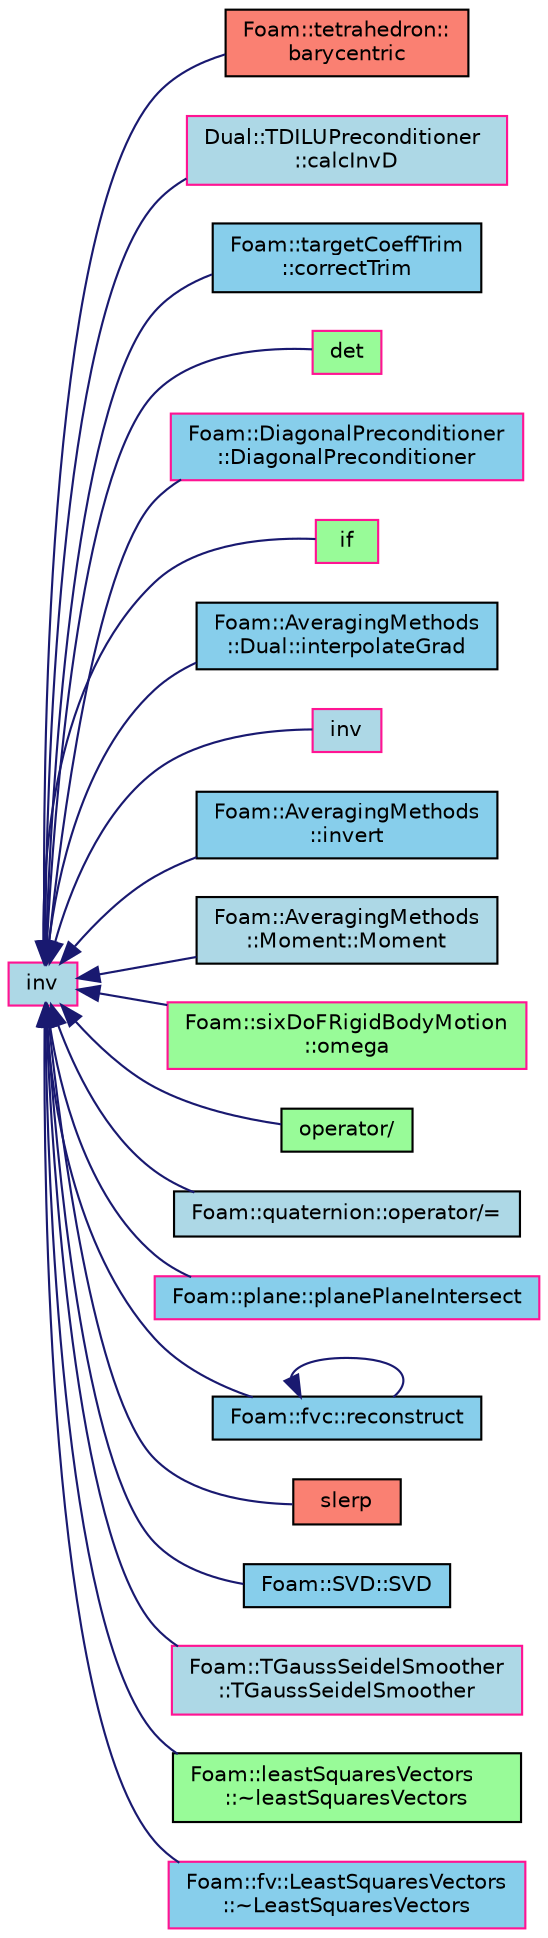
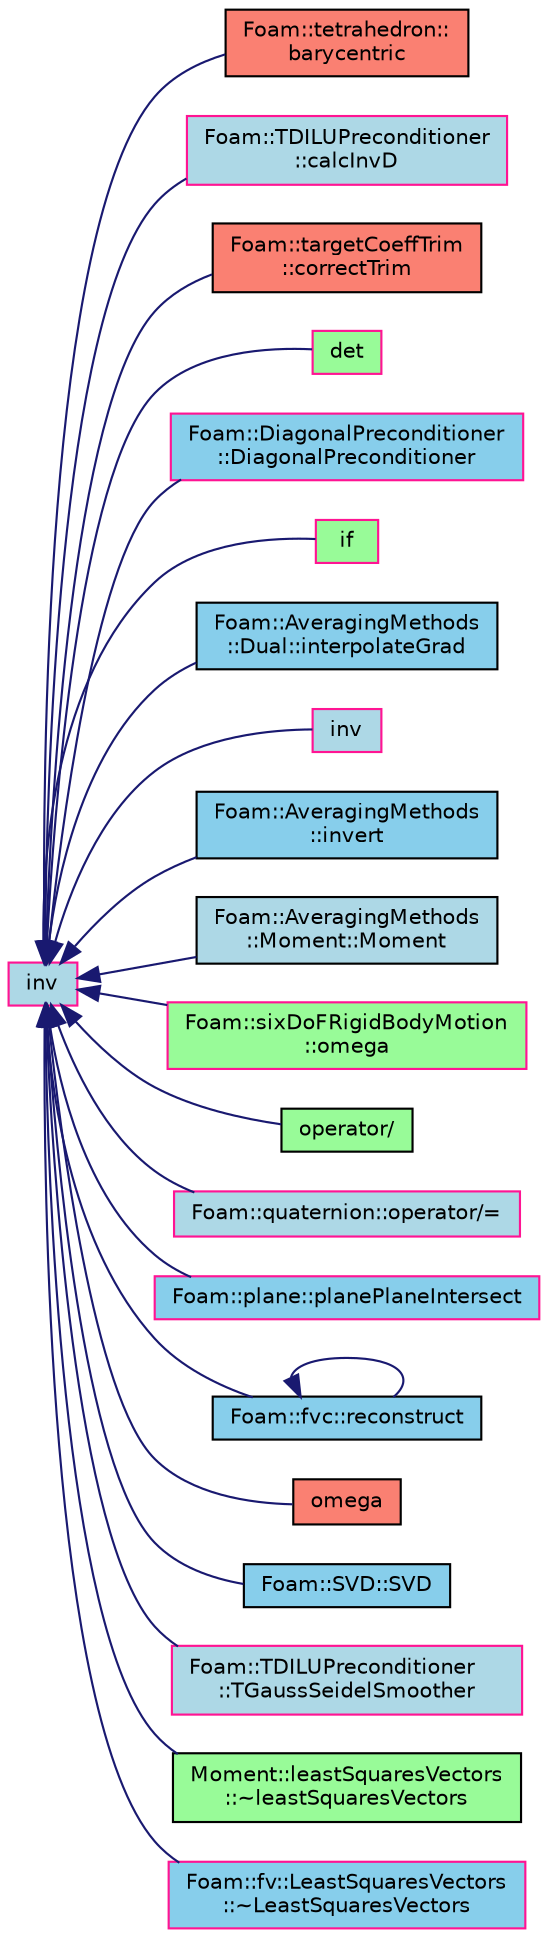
(347, 150) -> (347, 150)
(347, 258) -> (347, 258)
(347, 1214) -> (347, 1214)
(347, 1502) -> (347, 1502)
(347, 1680) -> (347, 1680)
(347, 1788) -> (347, 1788)
